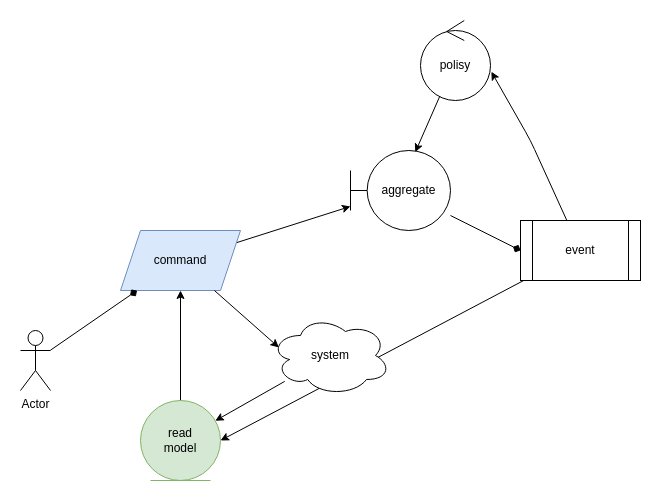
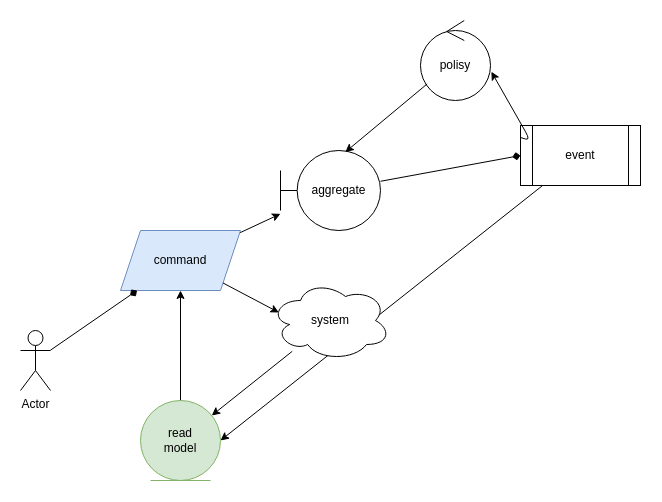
(401, 191) -> (331, 191)
(581, 251) -> (581, 156)
(331, 356) -> (331, 321)
